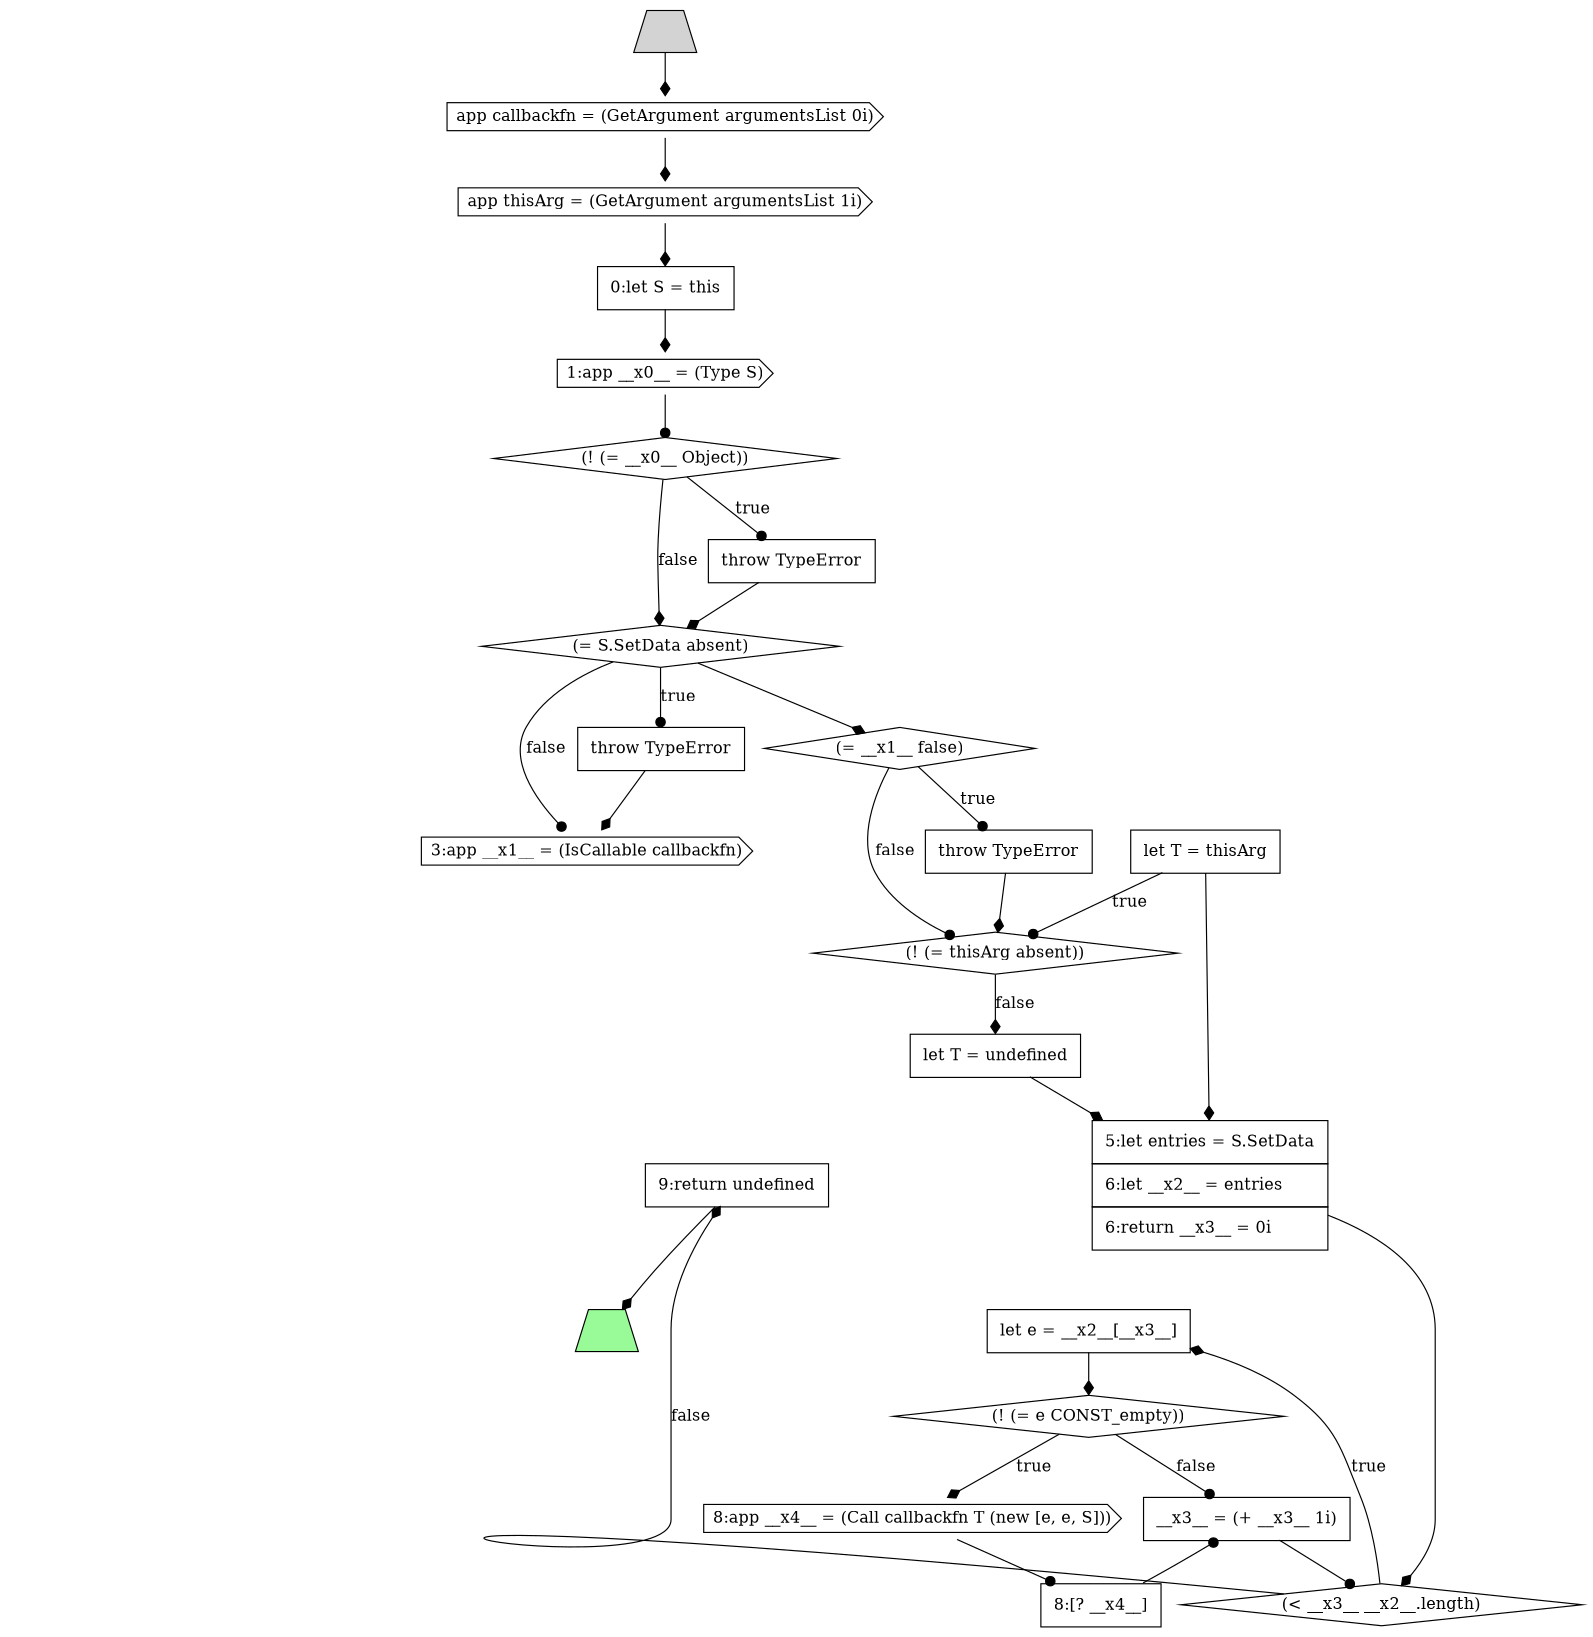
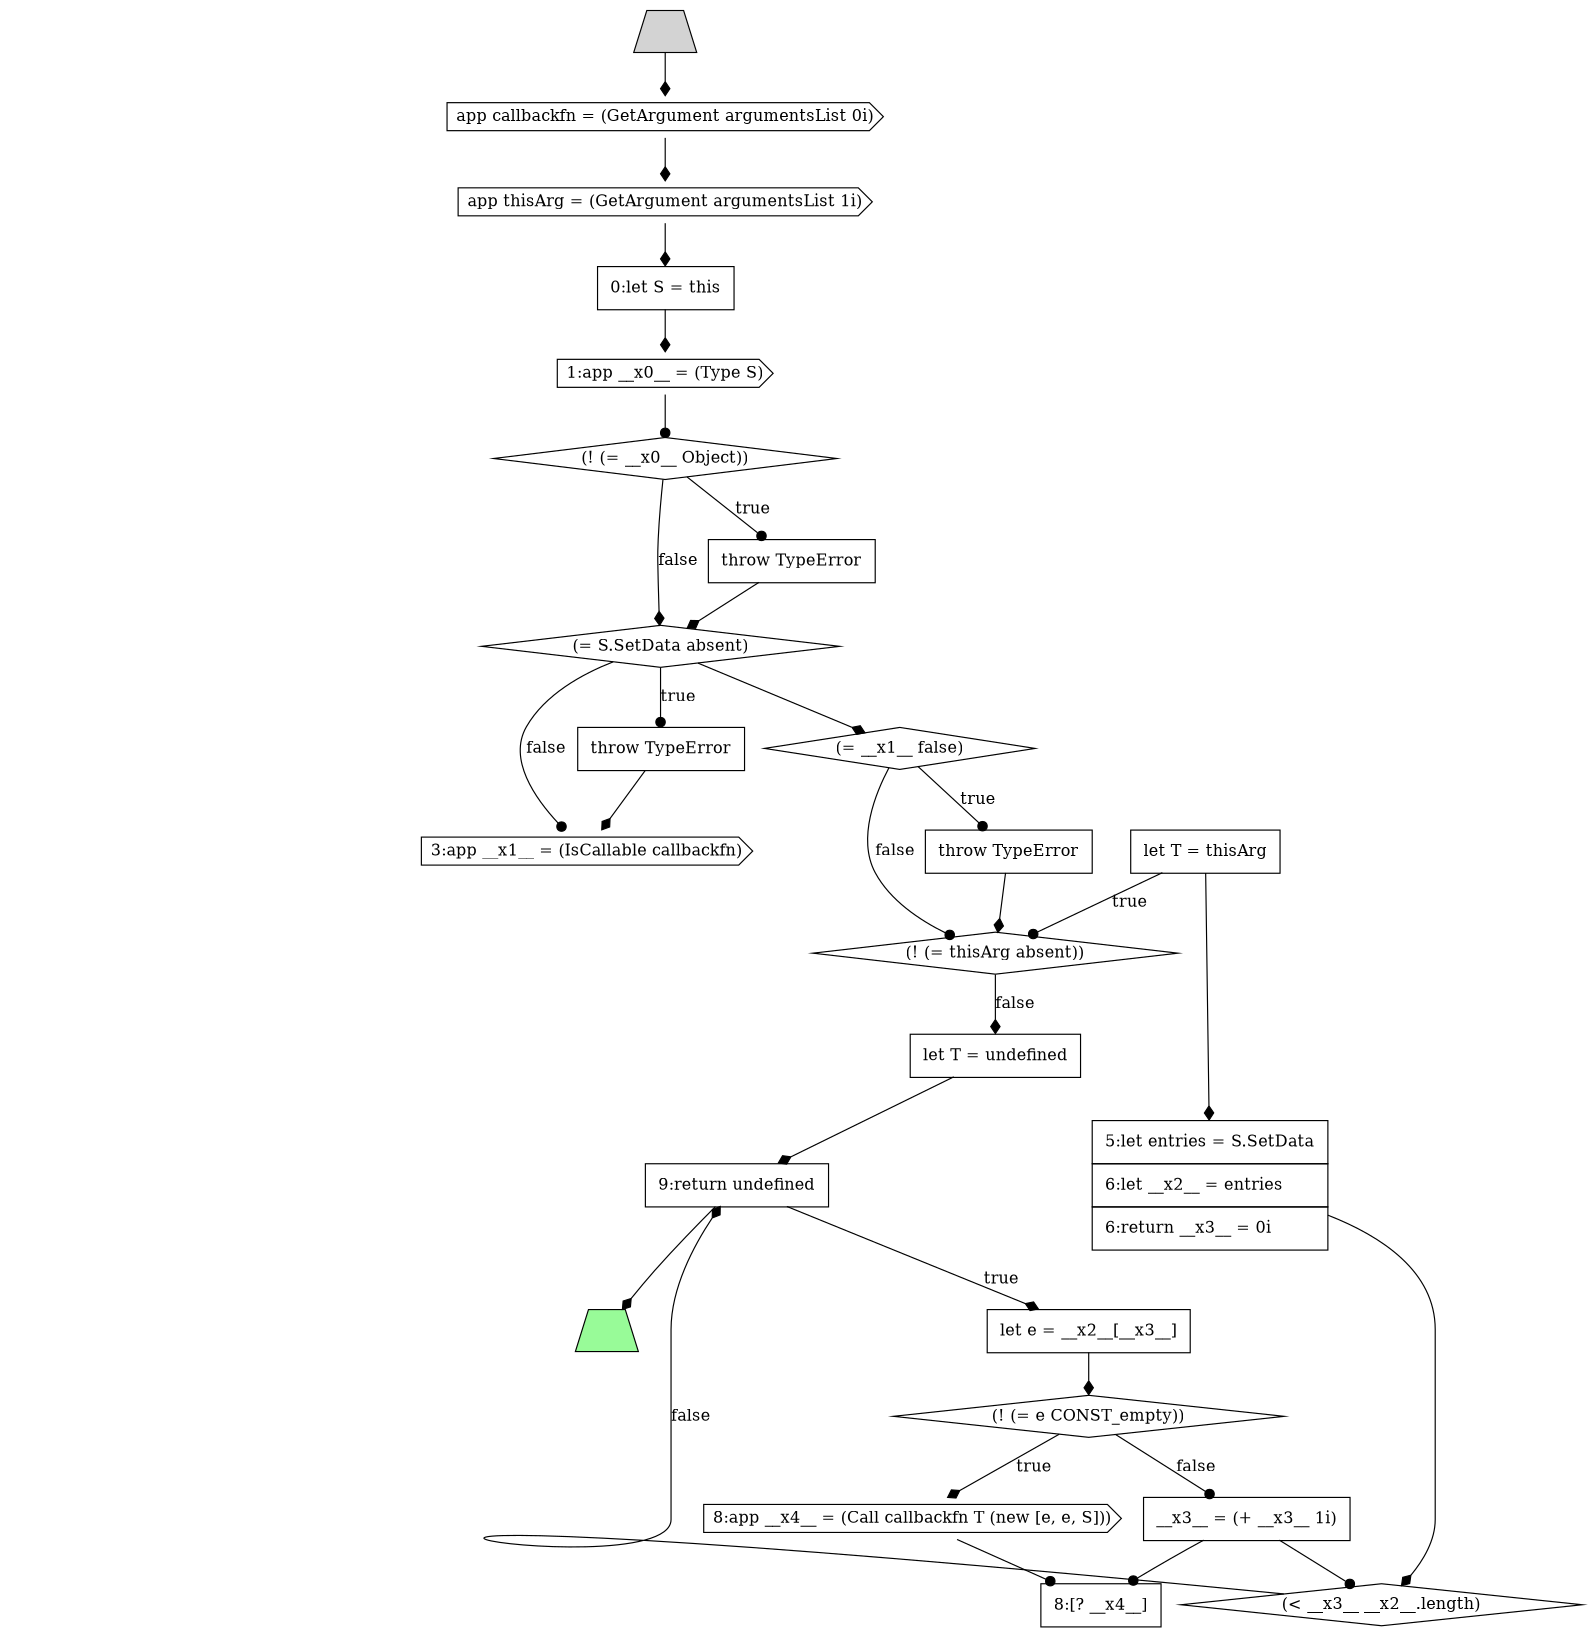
(1060, 1095) -> (872, 1117)
(1333, 1435) -> (906, 1255)
(1176, 1564) -> (1170, 1559)
